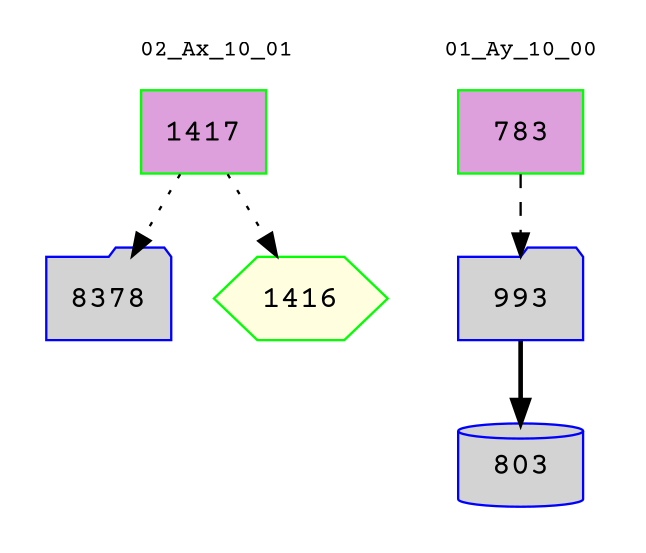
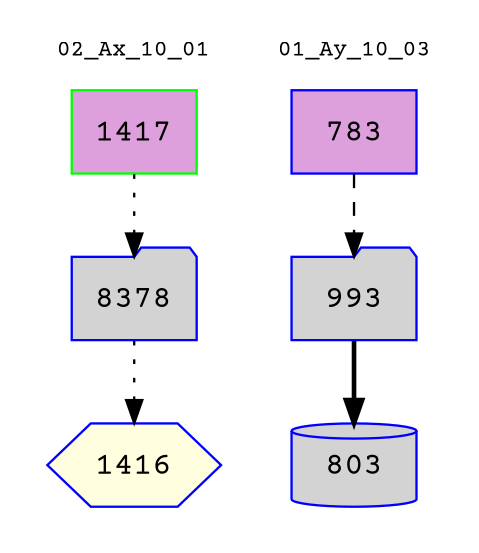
(522, 50) -> (355, 50)
(521, 132) -> (354, 132)
(246, 205) -> (134, 370)
(301, 298) -> (134, 465)
